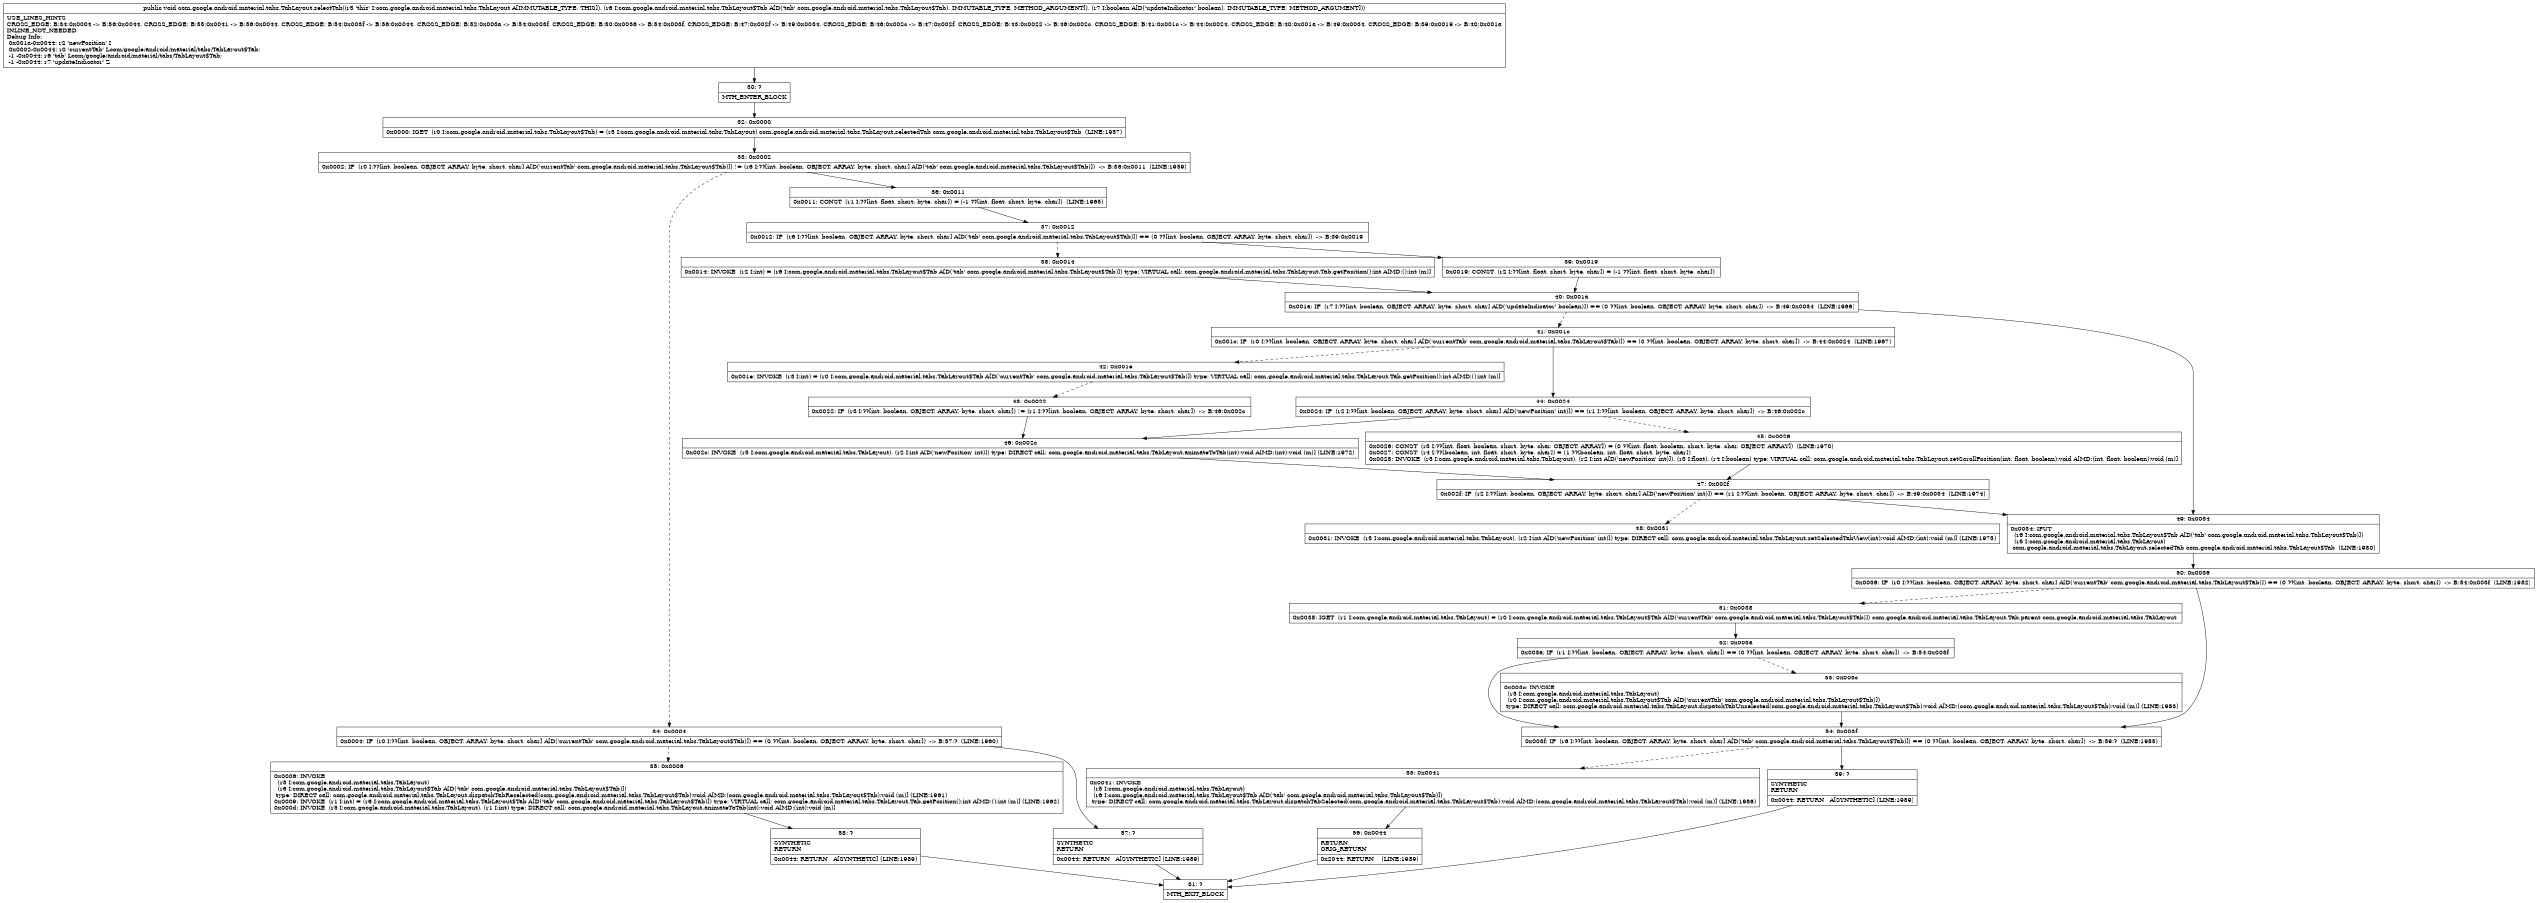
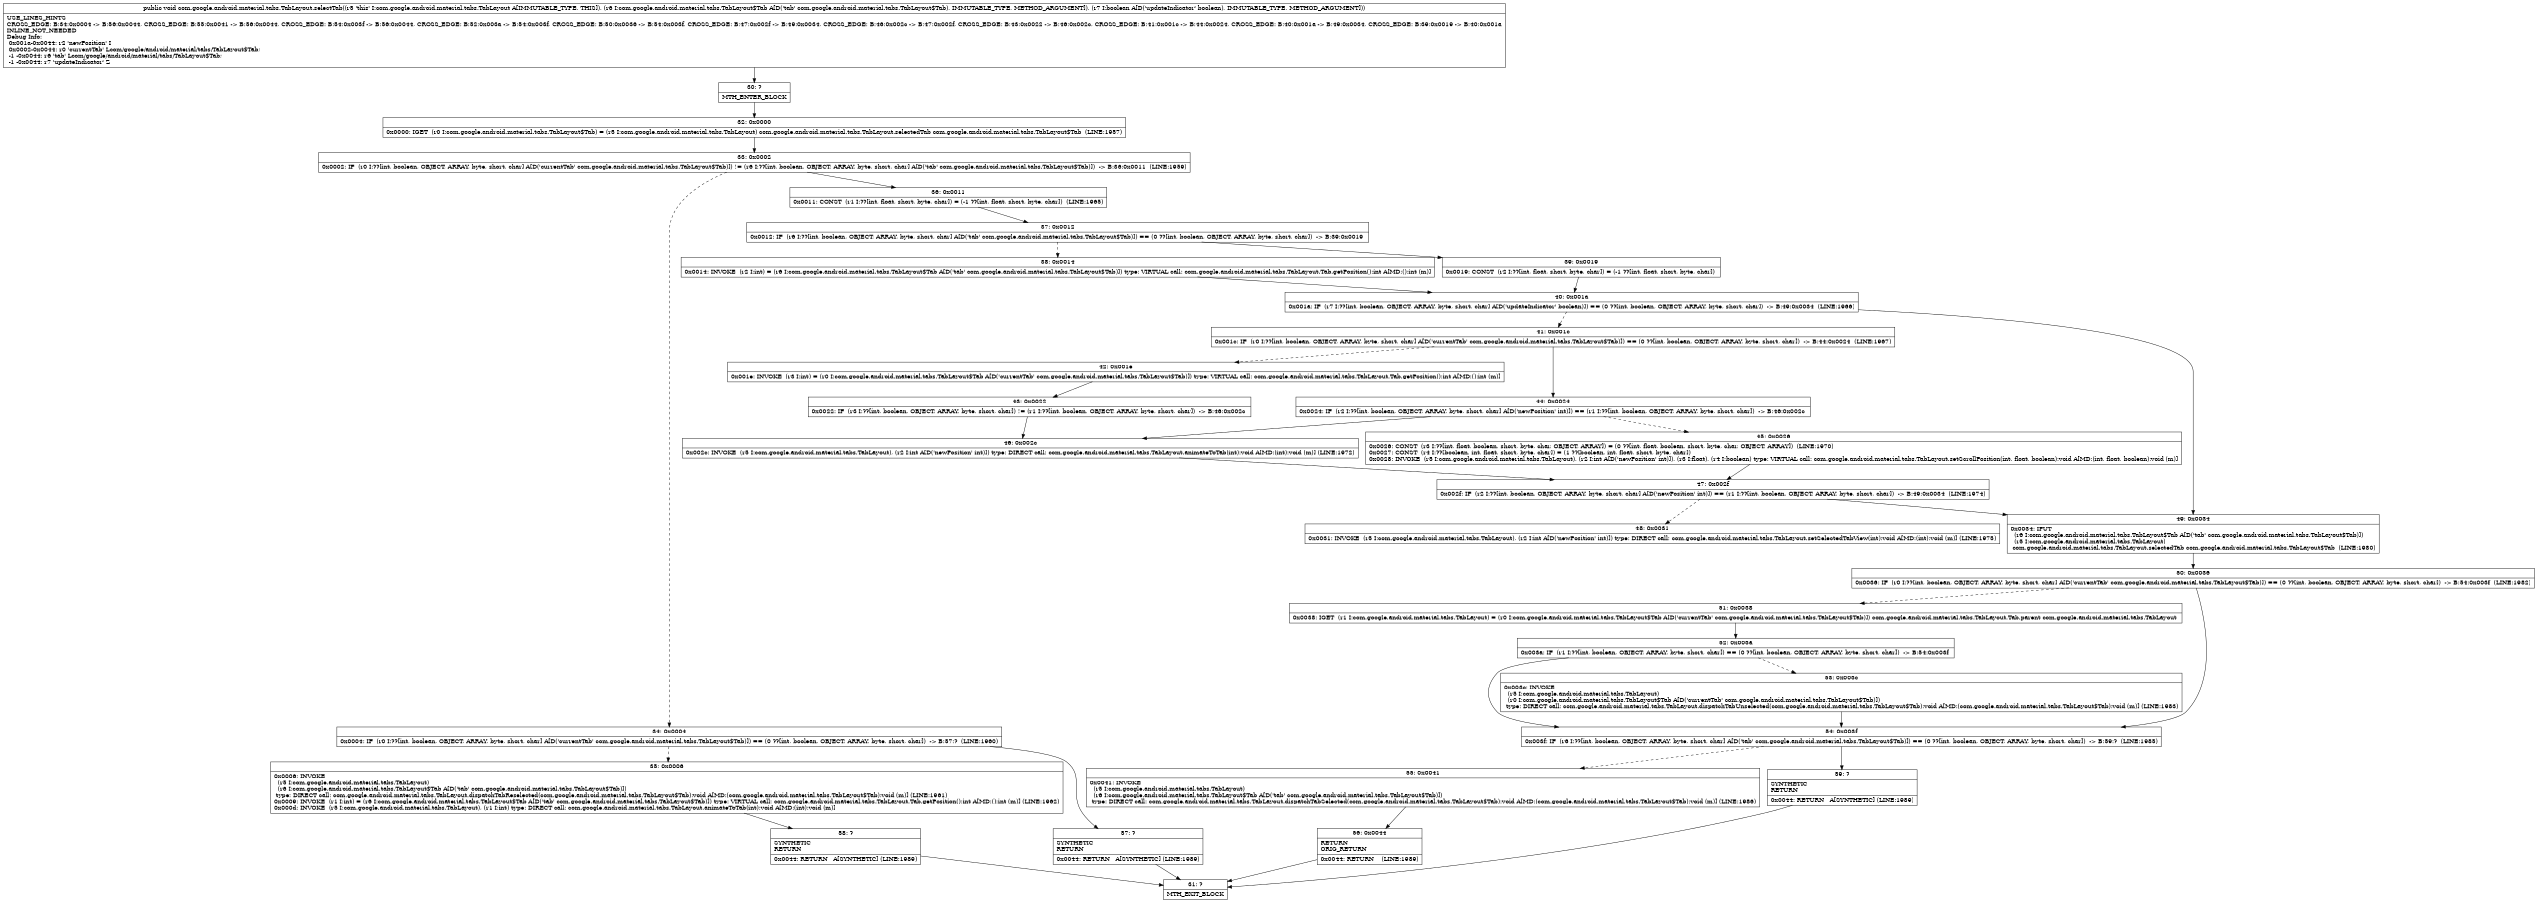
(1075, 389) -> (1075, 389)
(1370, 859) -> (1370, 859)
